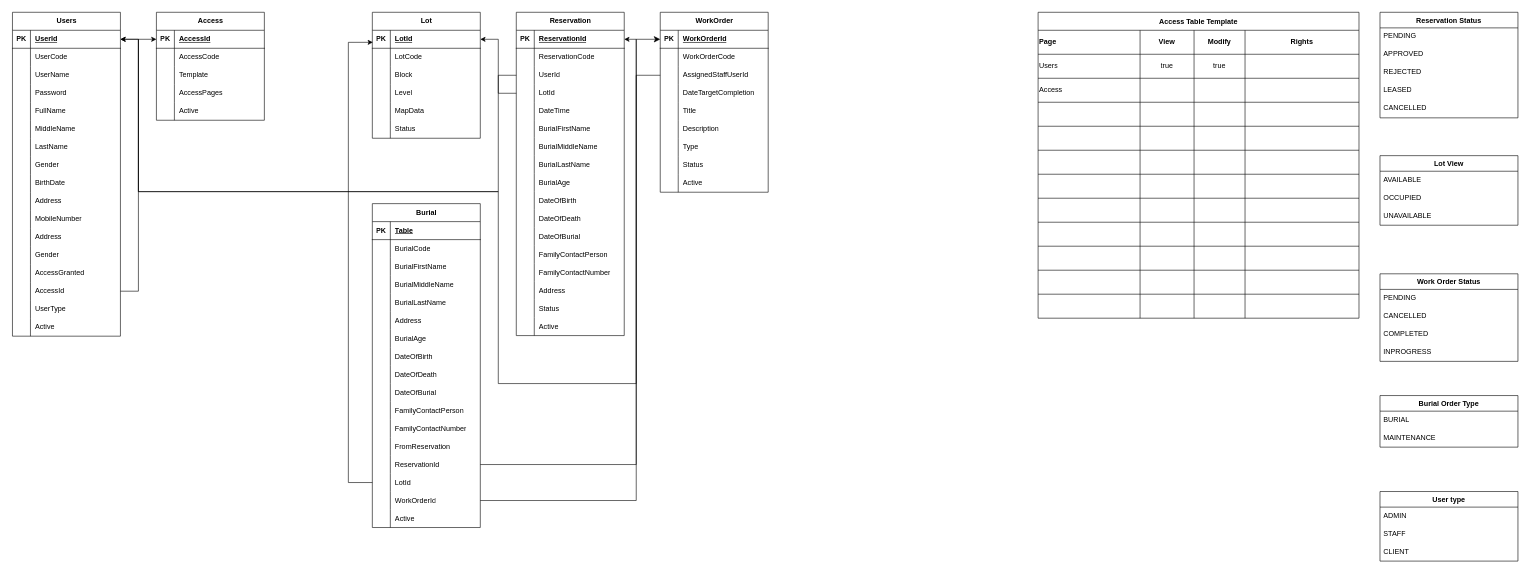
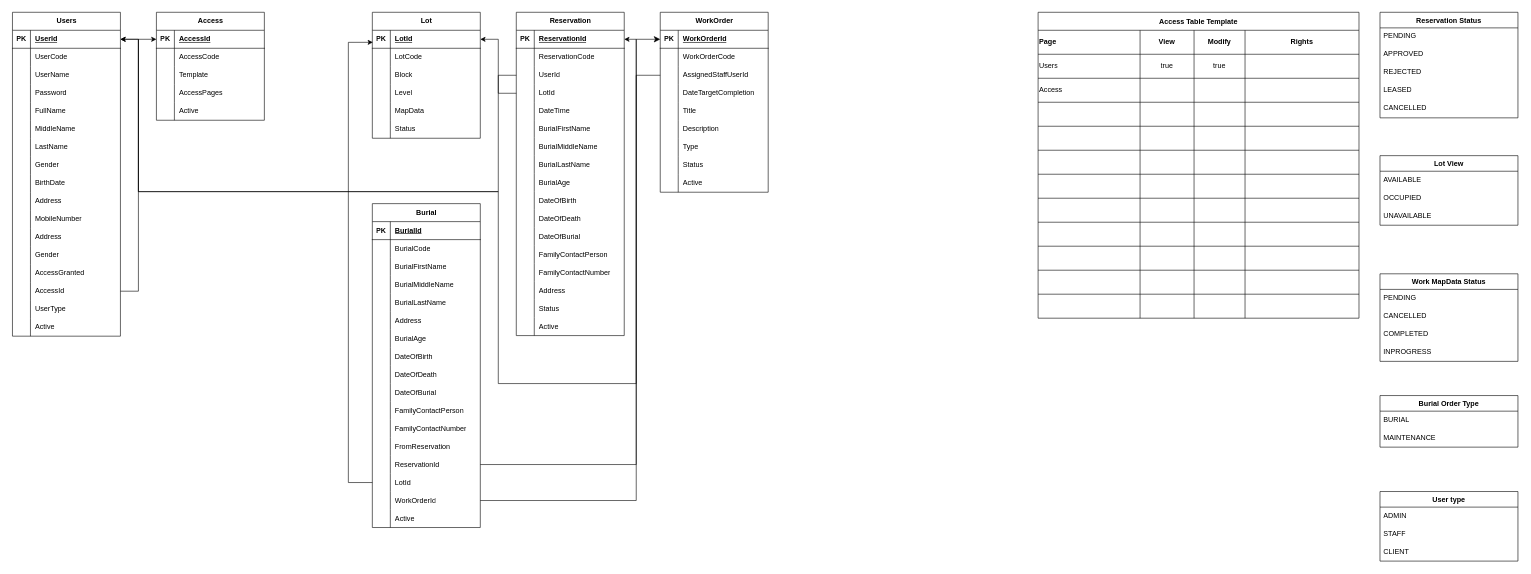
(404, 231) -> (409, 231)
(1449, 282) -> (1449, 282)
